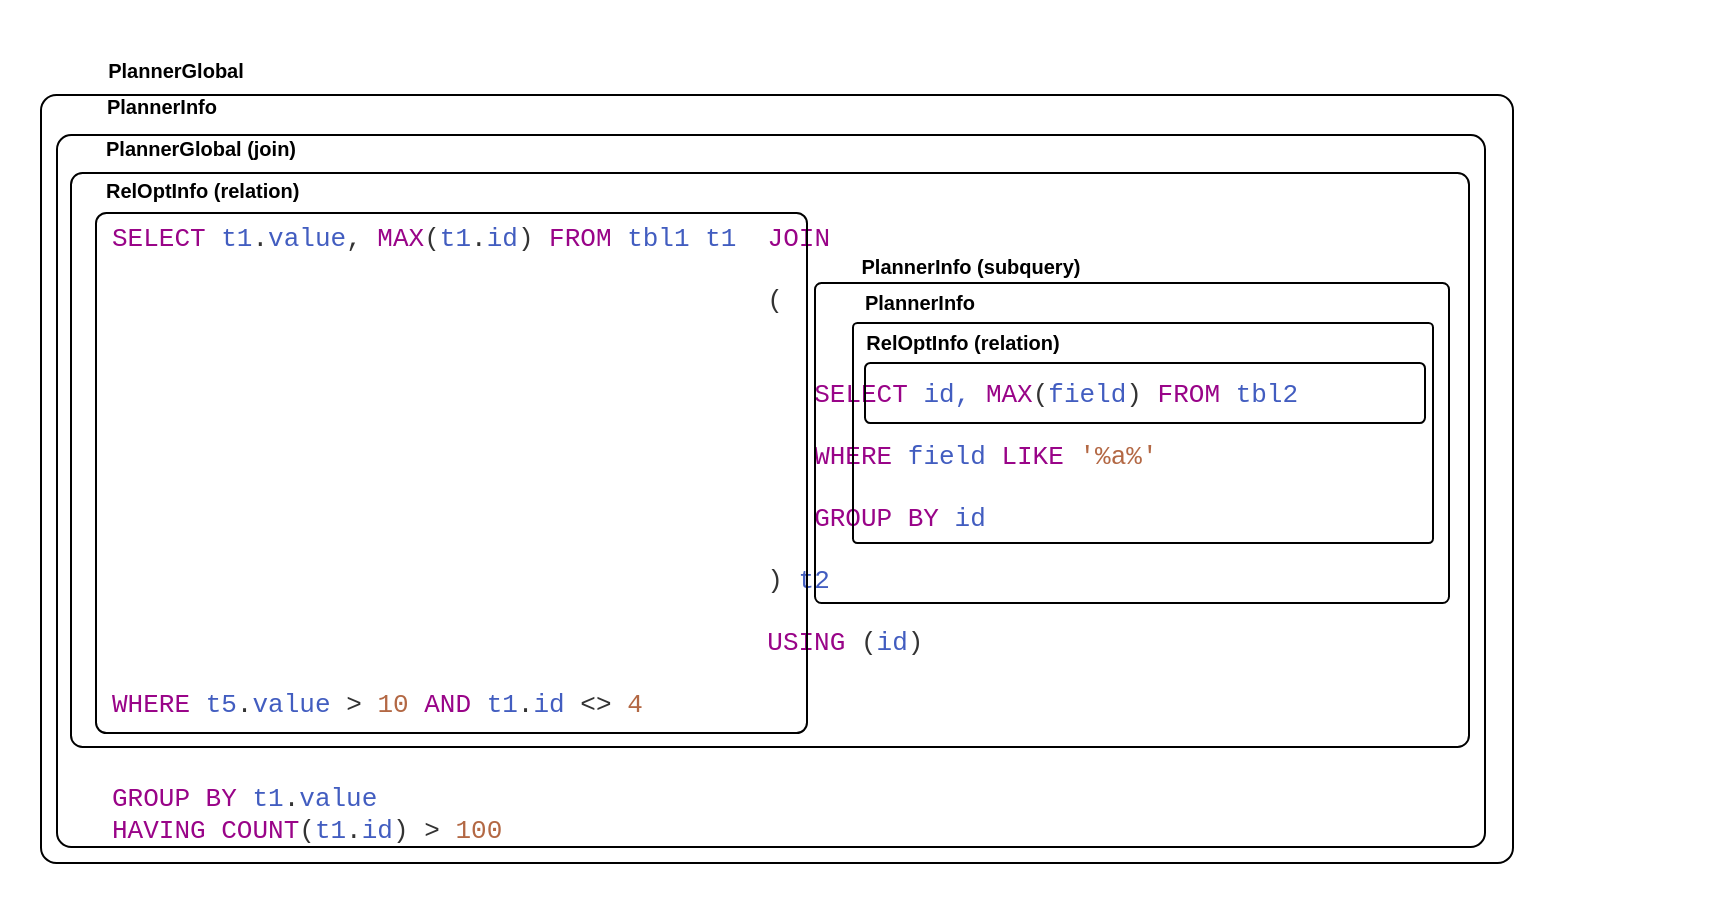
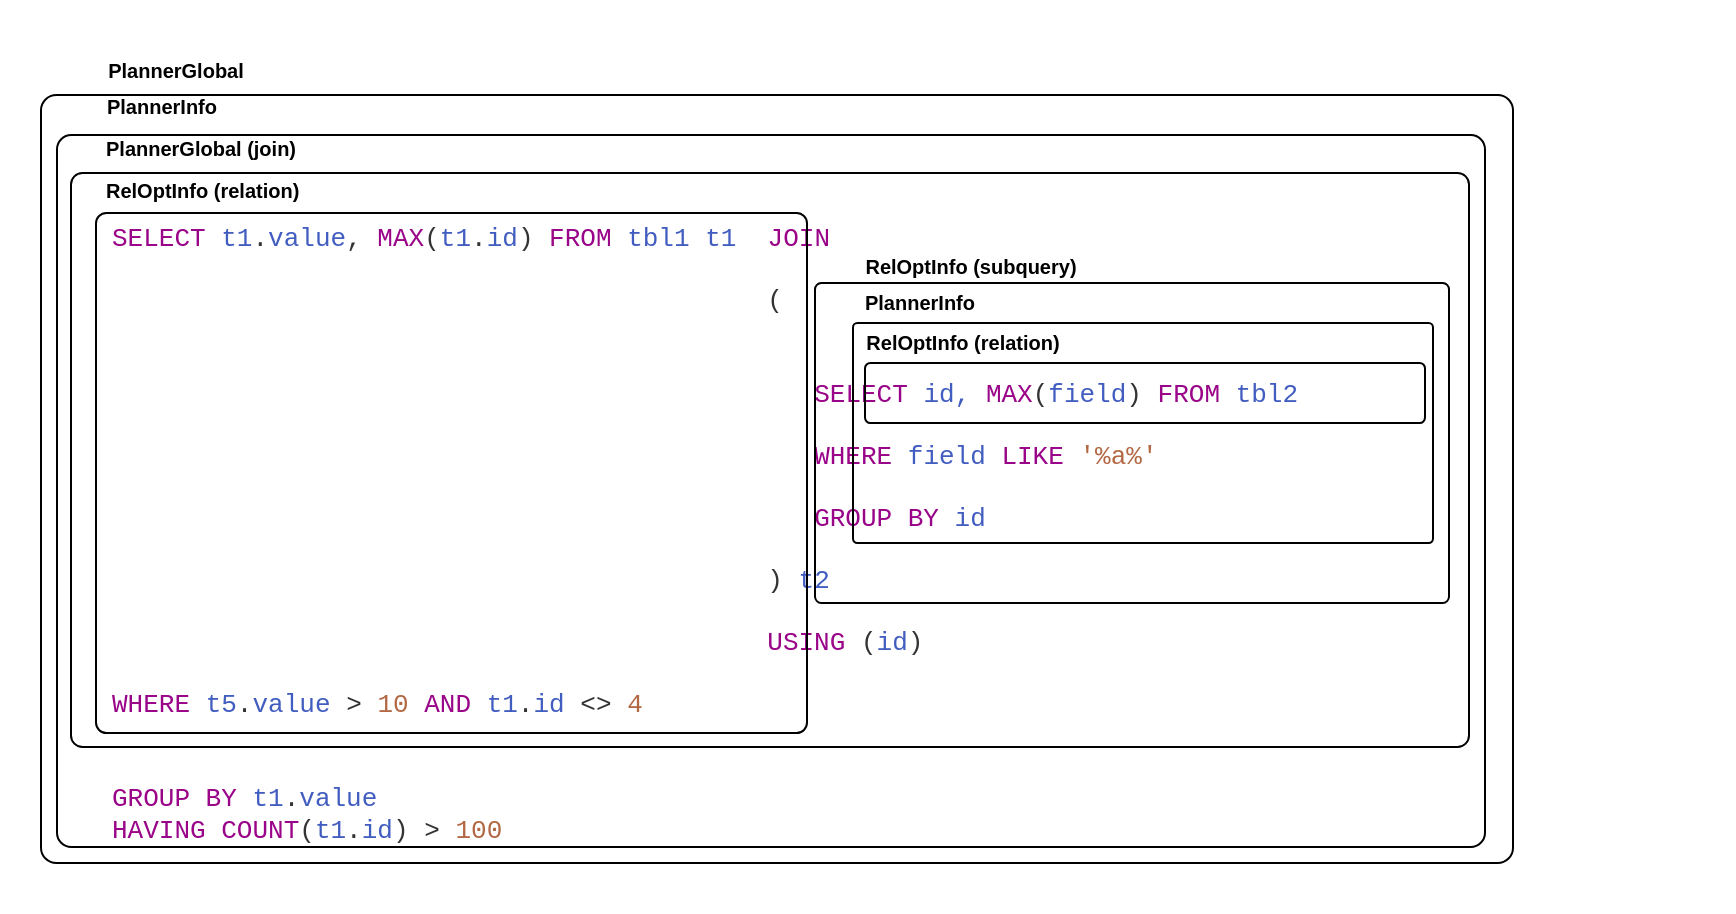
(972, 267) -> (972, 267)
